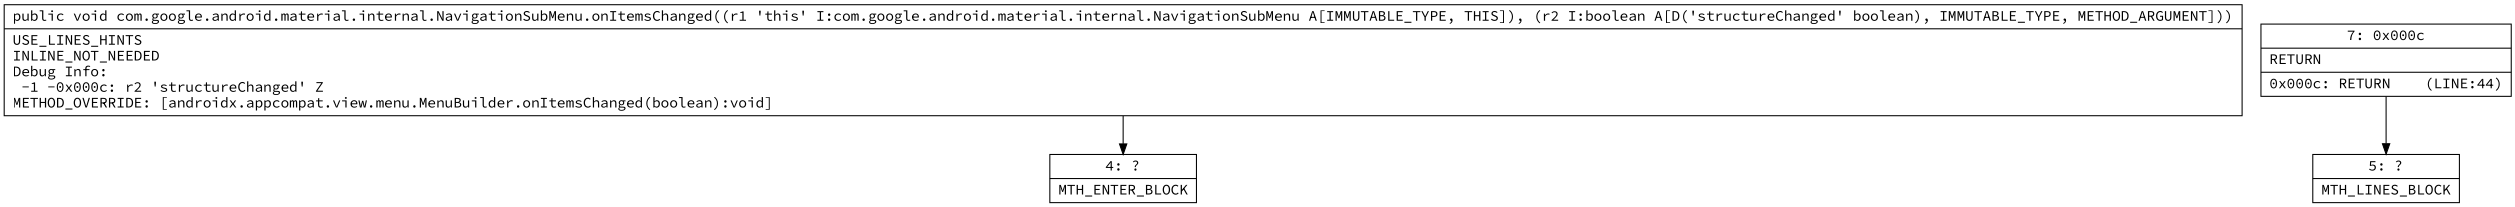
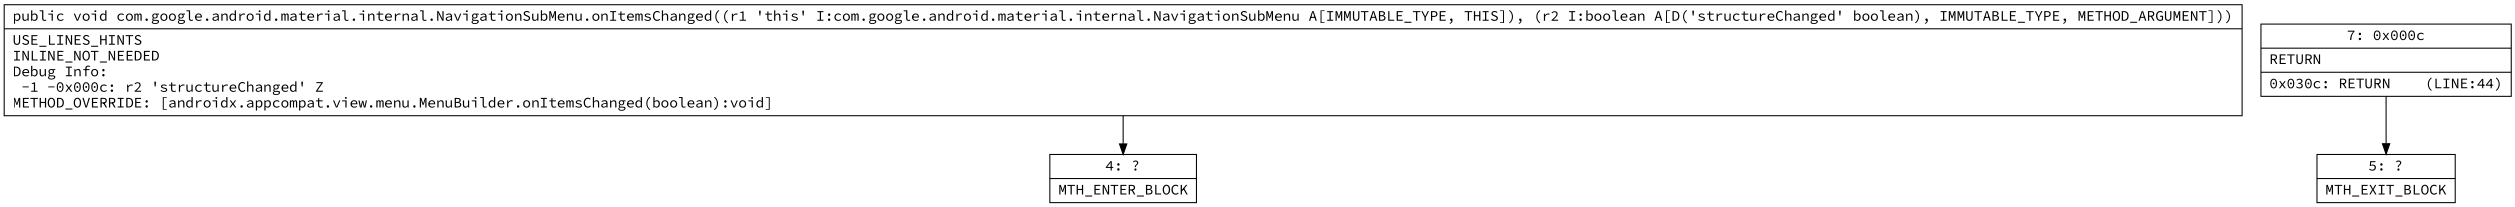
(2386, 84) -> (2386, 84)
(2386, 190) -> (2386, 190)
